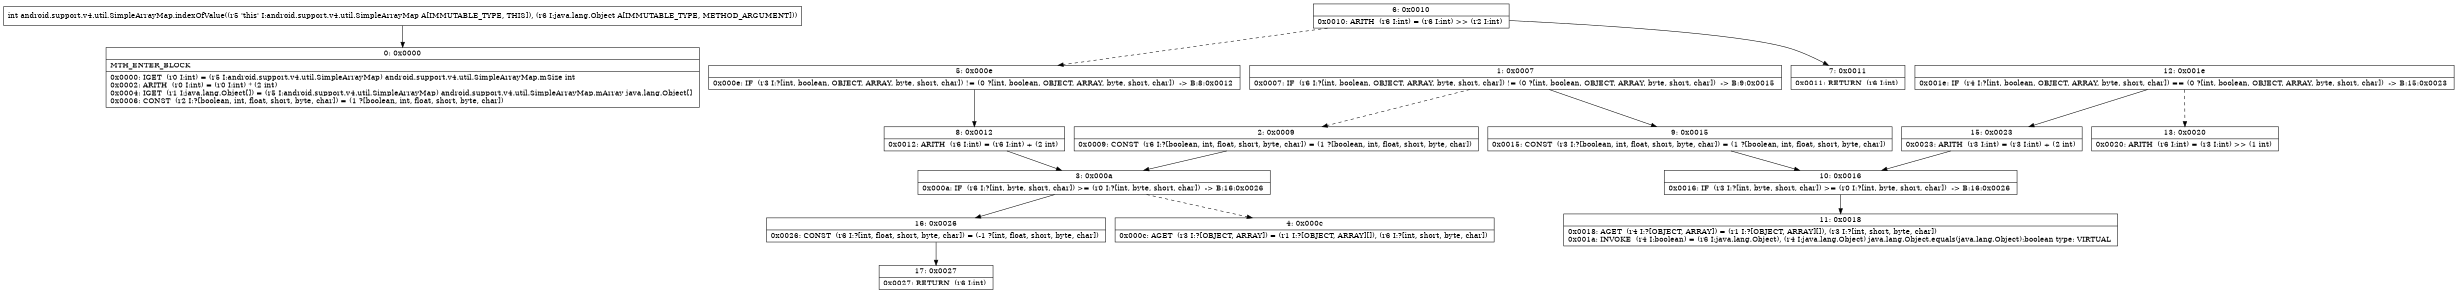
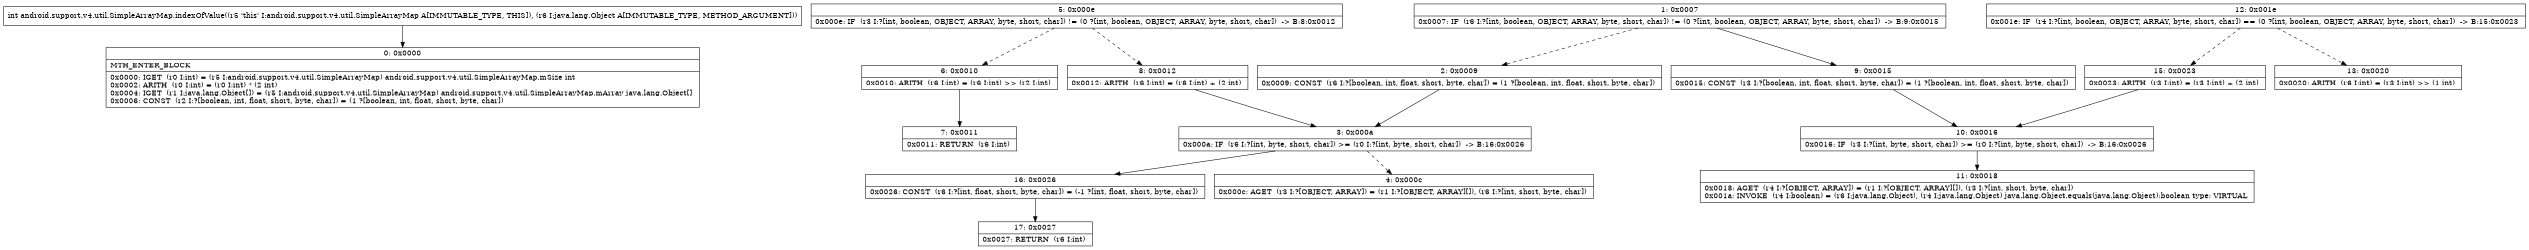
(1195, 46) -> (1021, 45)
(974, 105) -> (1115, 45)
(2091, 107) -> (2218, 45)
